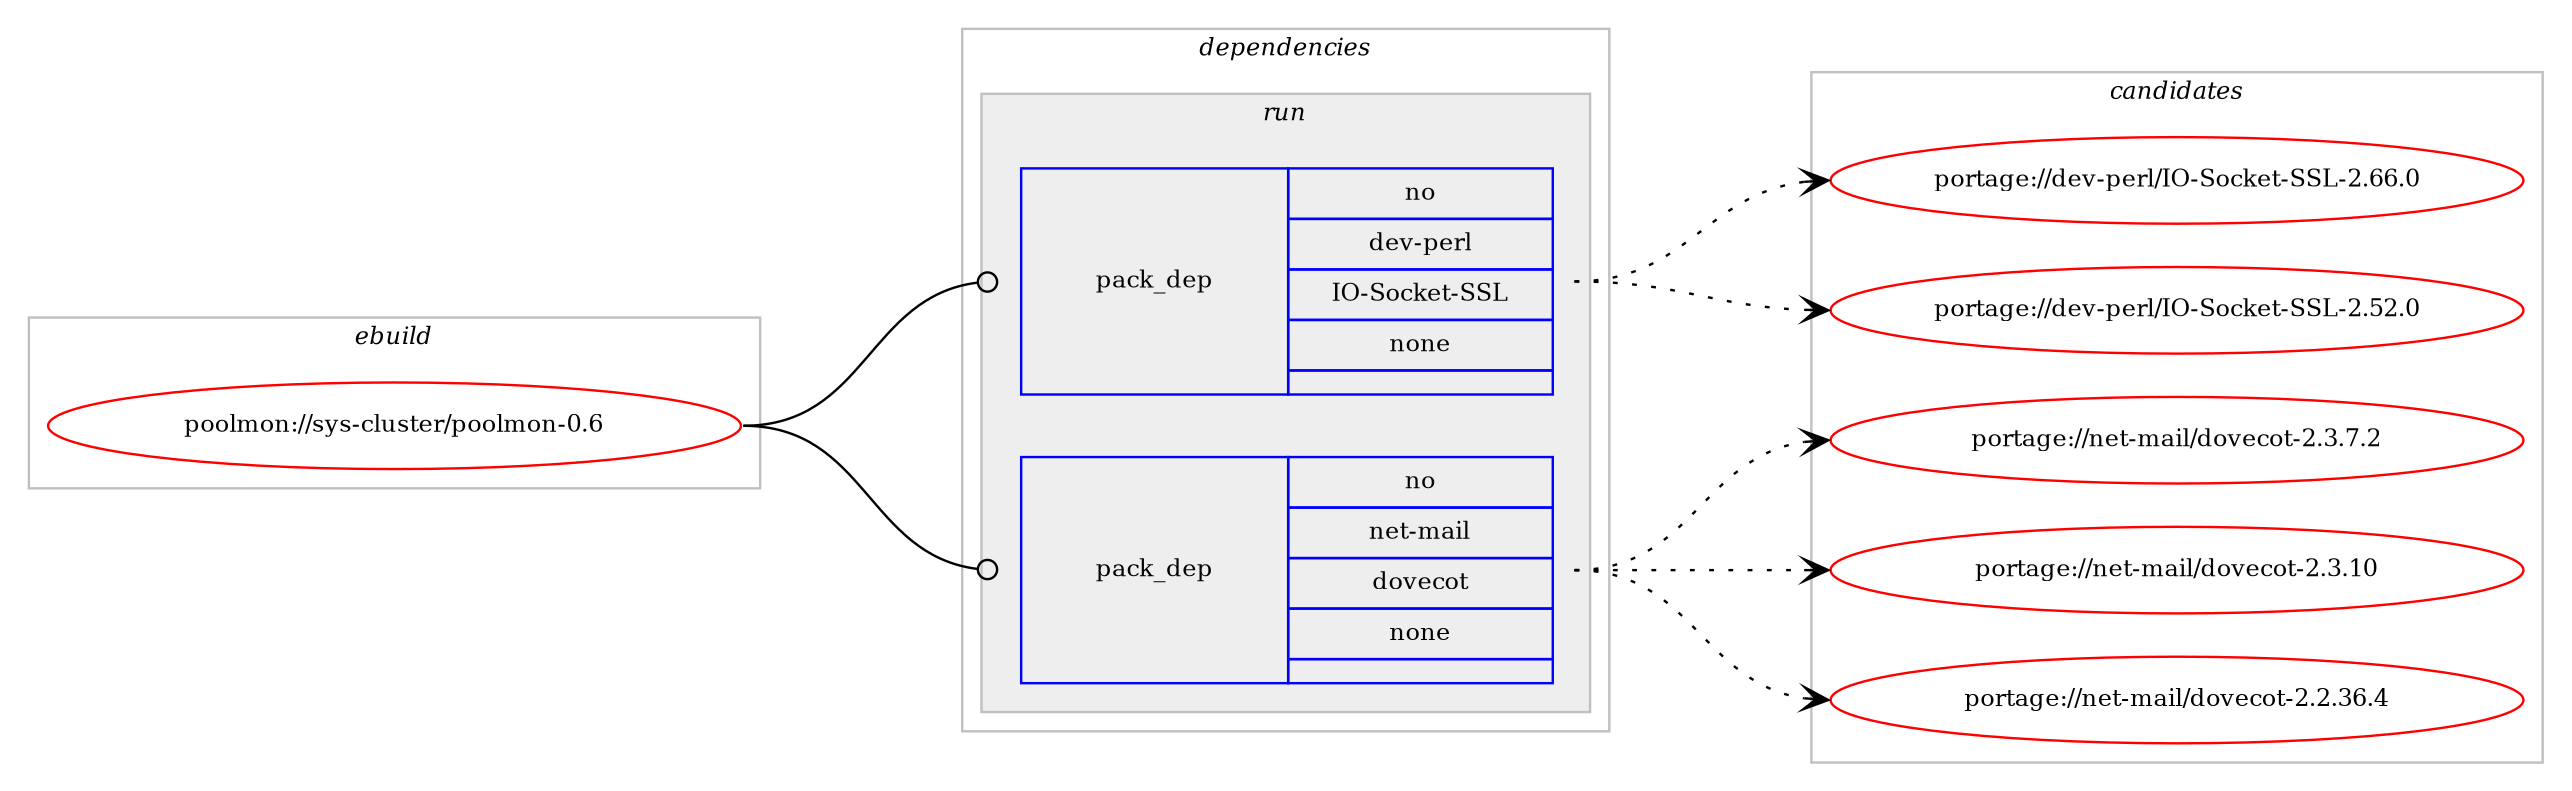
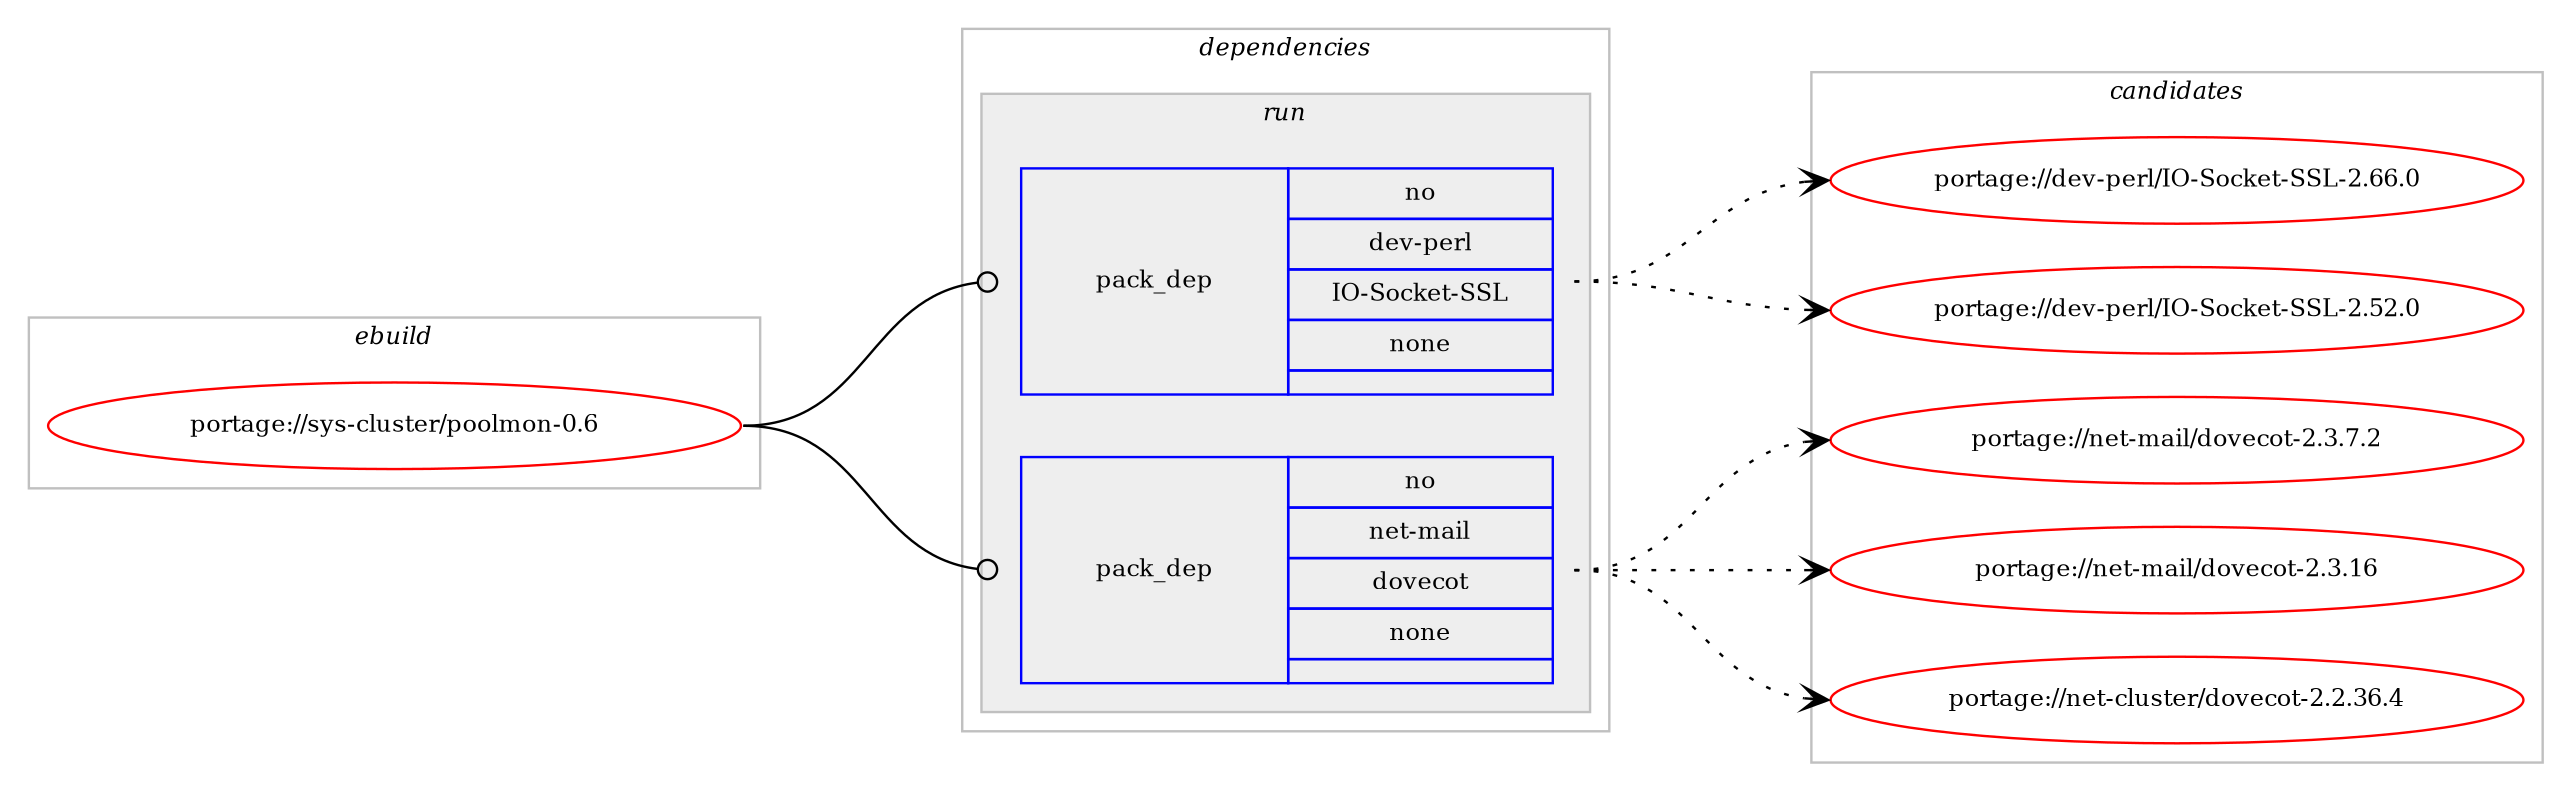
(395, 426) -> (395, 426)
(2177, 570) -> (2177, 570)
(2177, 700) -> (2177, 700)
